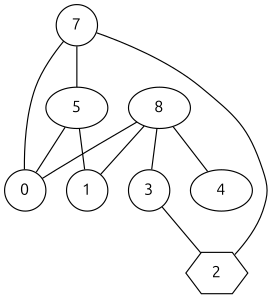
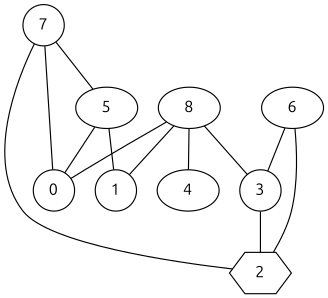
none -> (293, 108)
